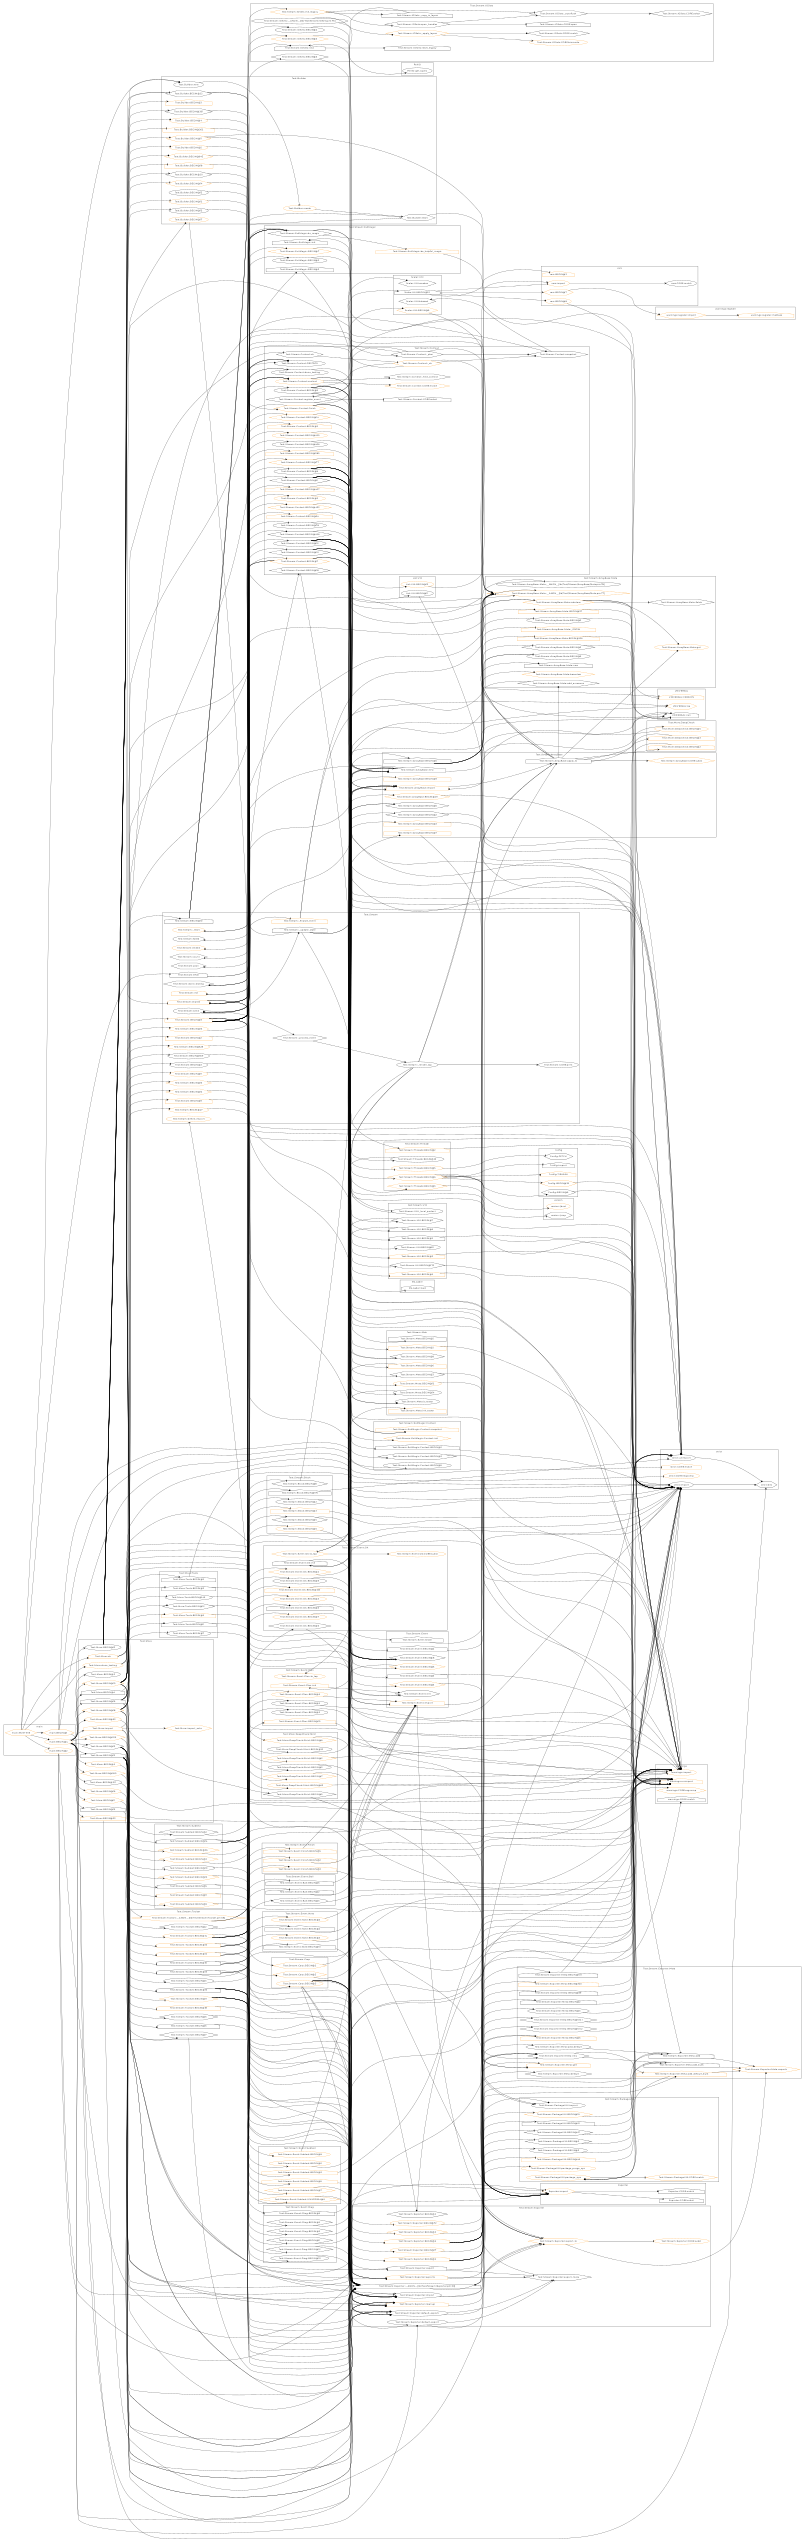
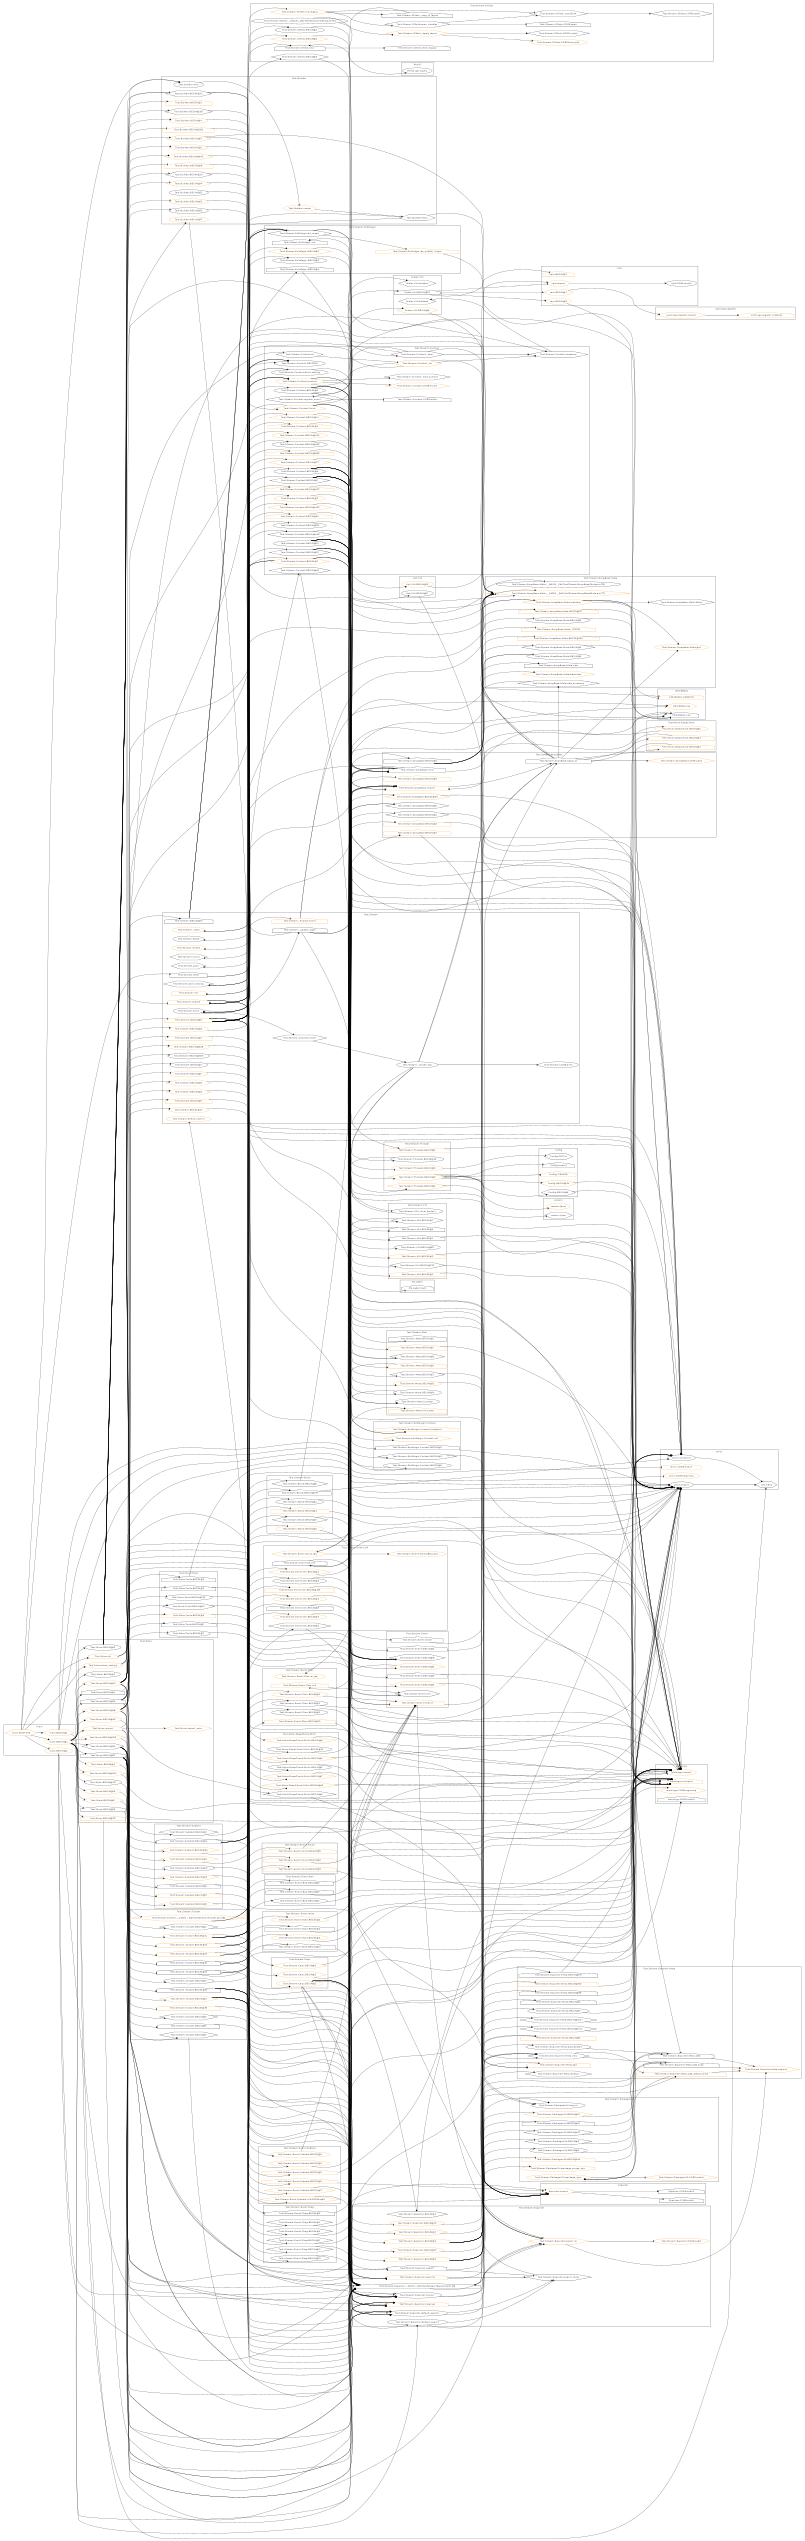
(249, 780) -> none
(300, 1785) -> (300, 1785)
